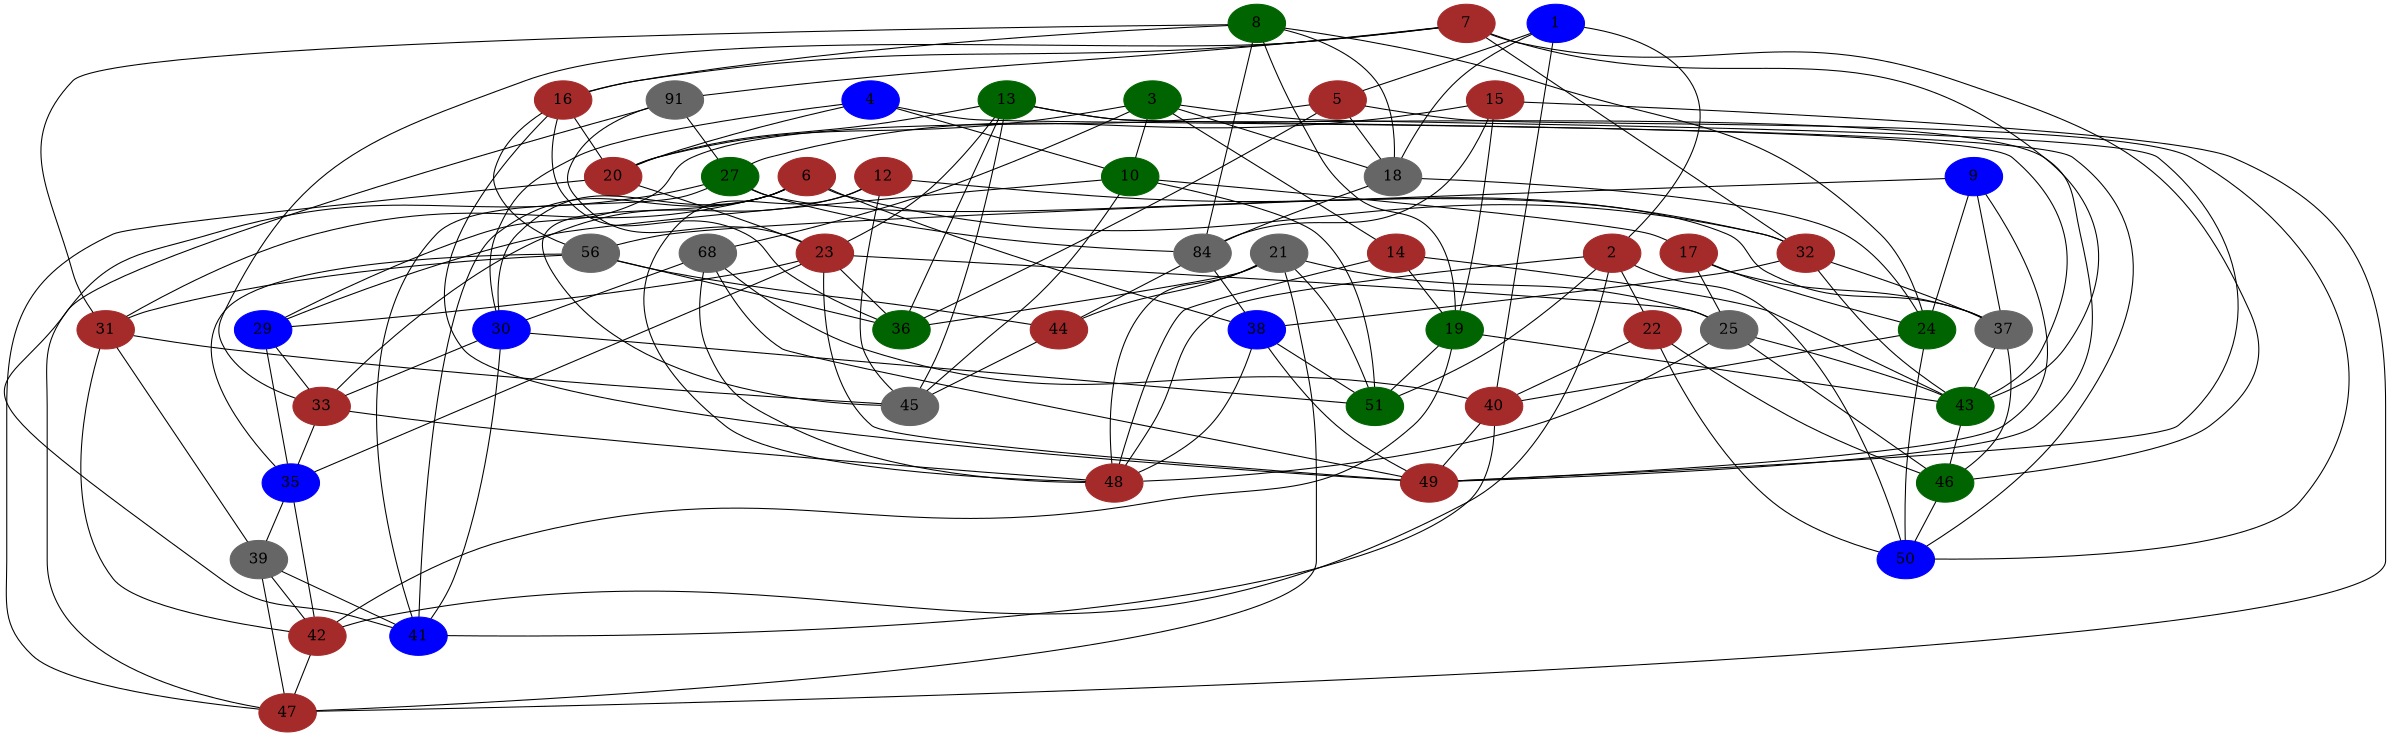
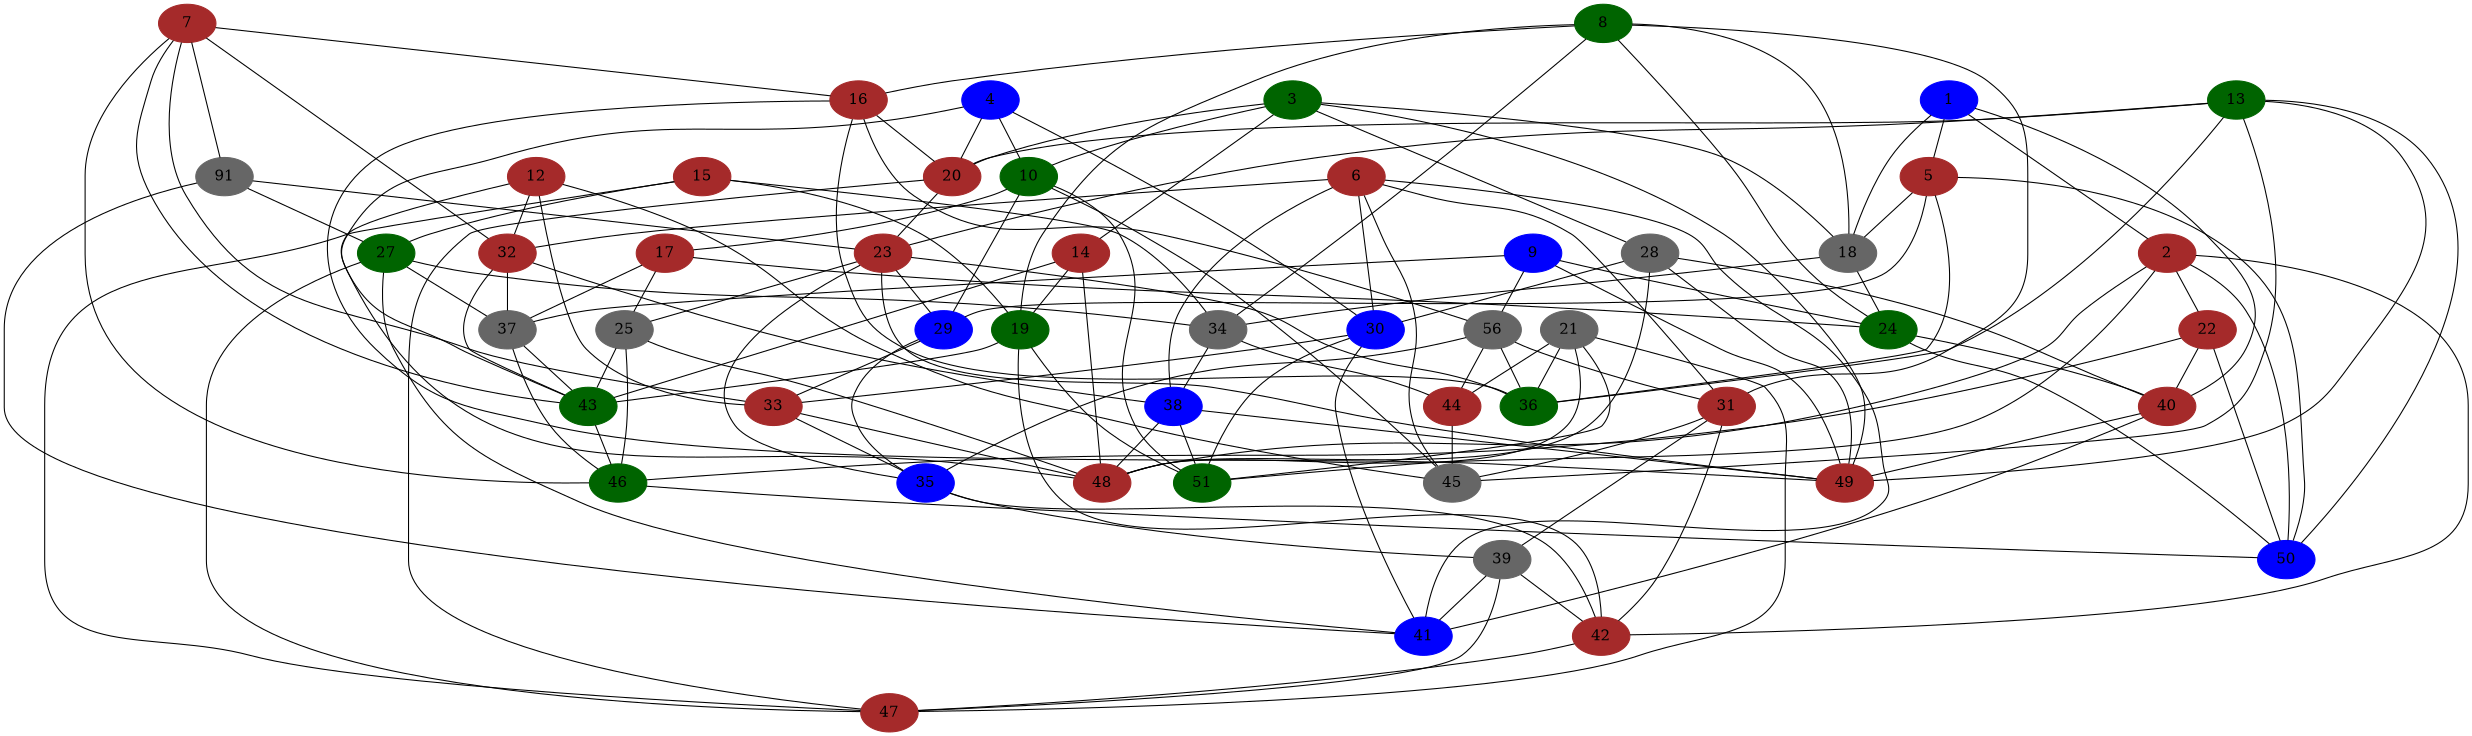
(708, 253) -> (1650, 253)
(1203, 253) -> (1218, 330)
(1497, 285) -> none
